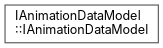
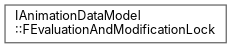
(82, 24) -> (116, 24)
